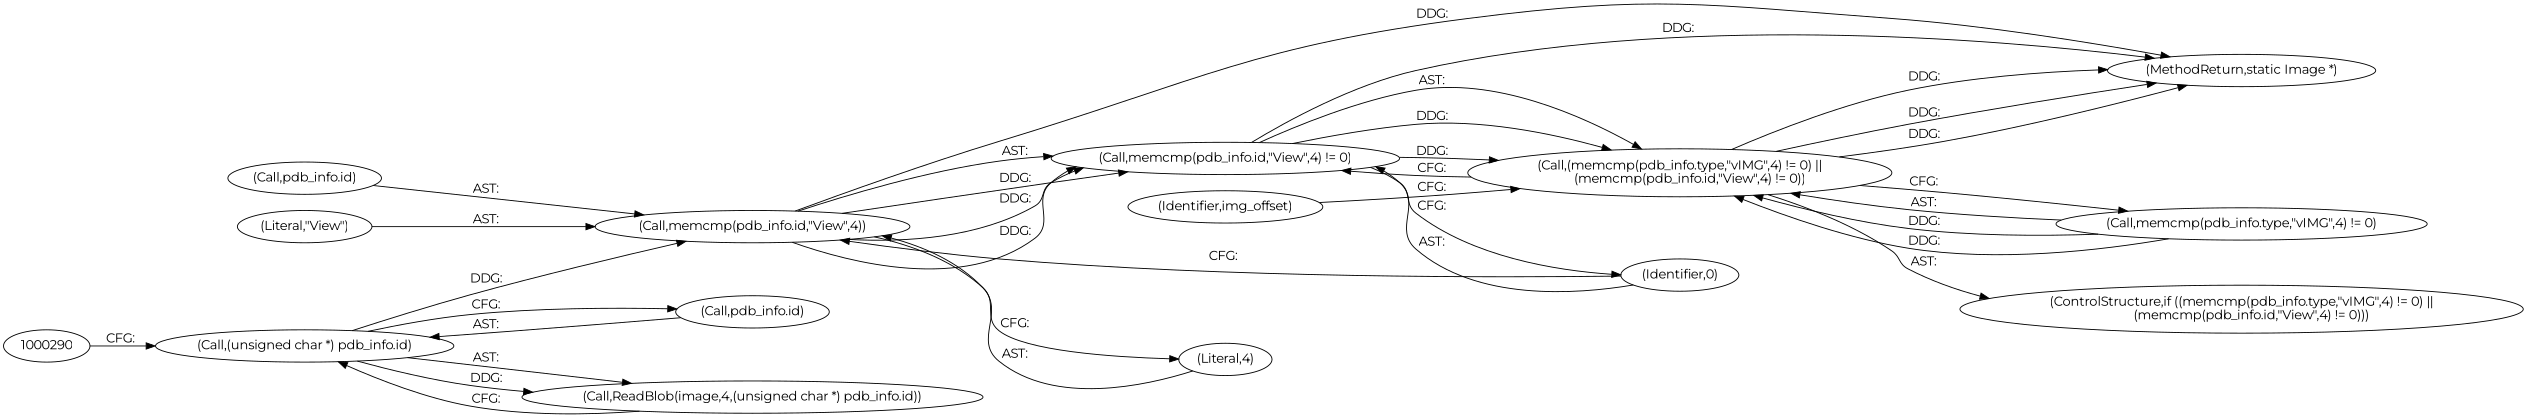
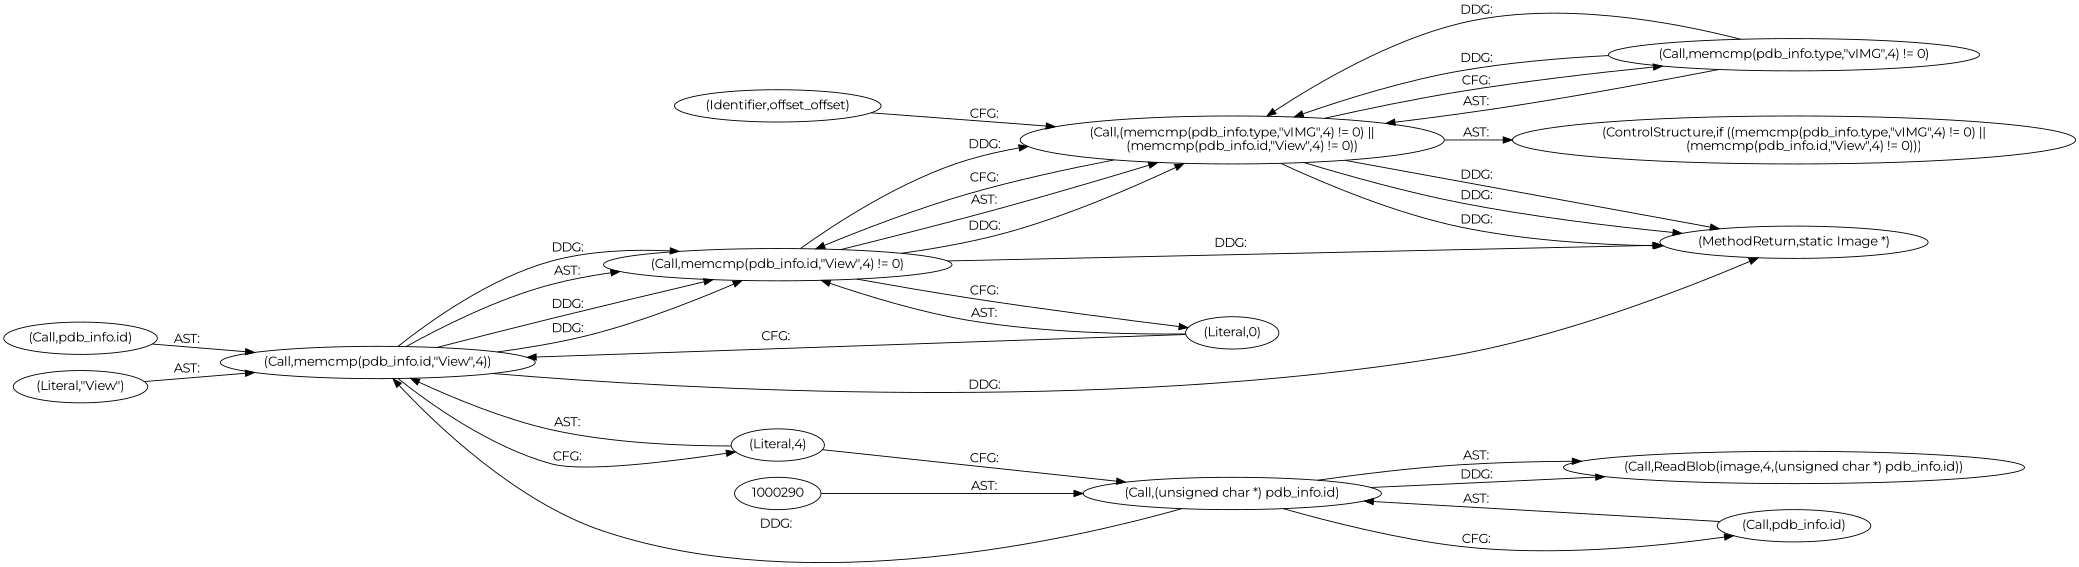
(1225, 207) -> (778, 106)
(1680, 275) -> (1232, 333)
(123, 339) -> (986, 487)
(490, 409) -> (969, 465)
